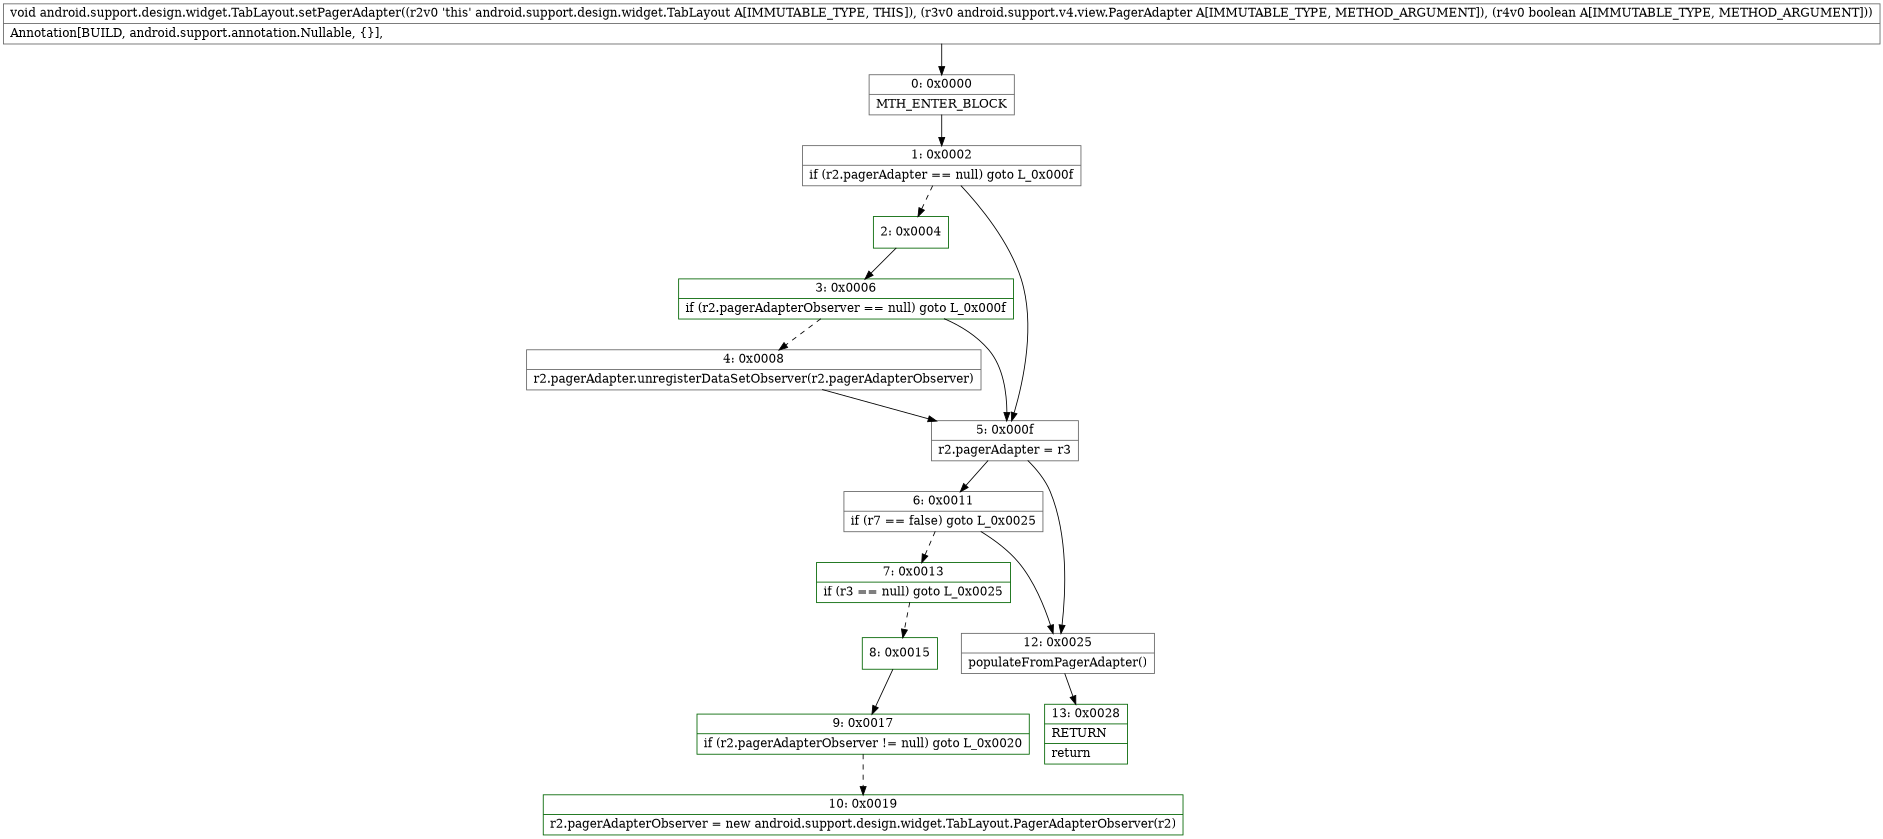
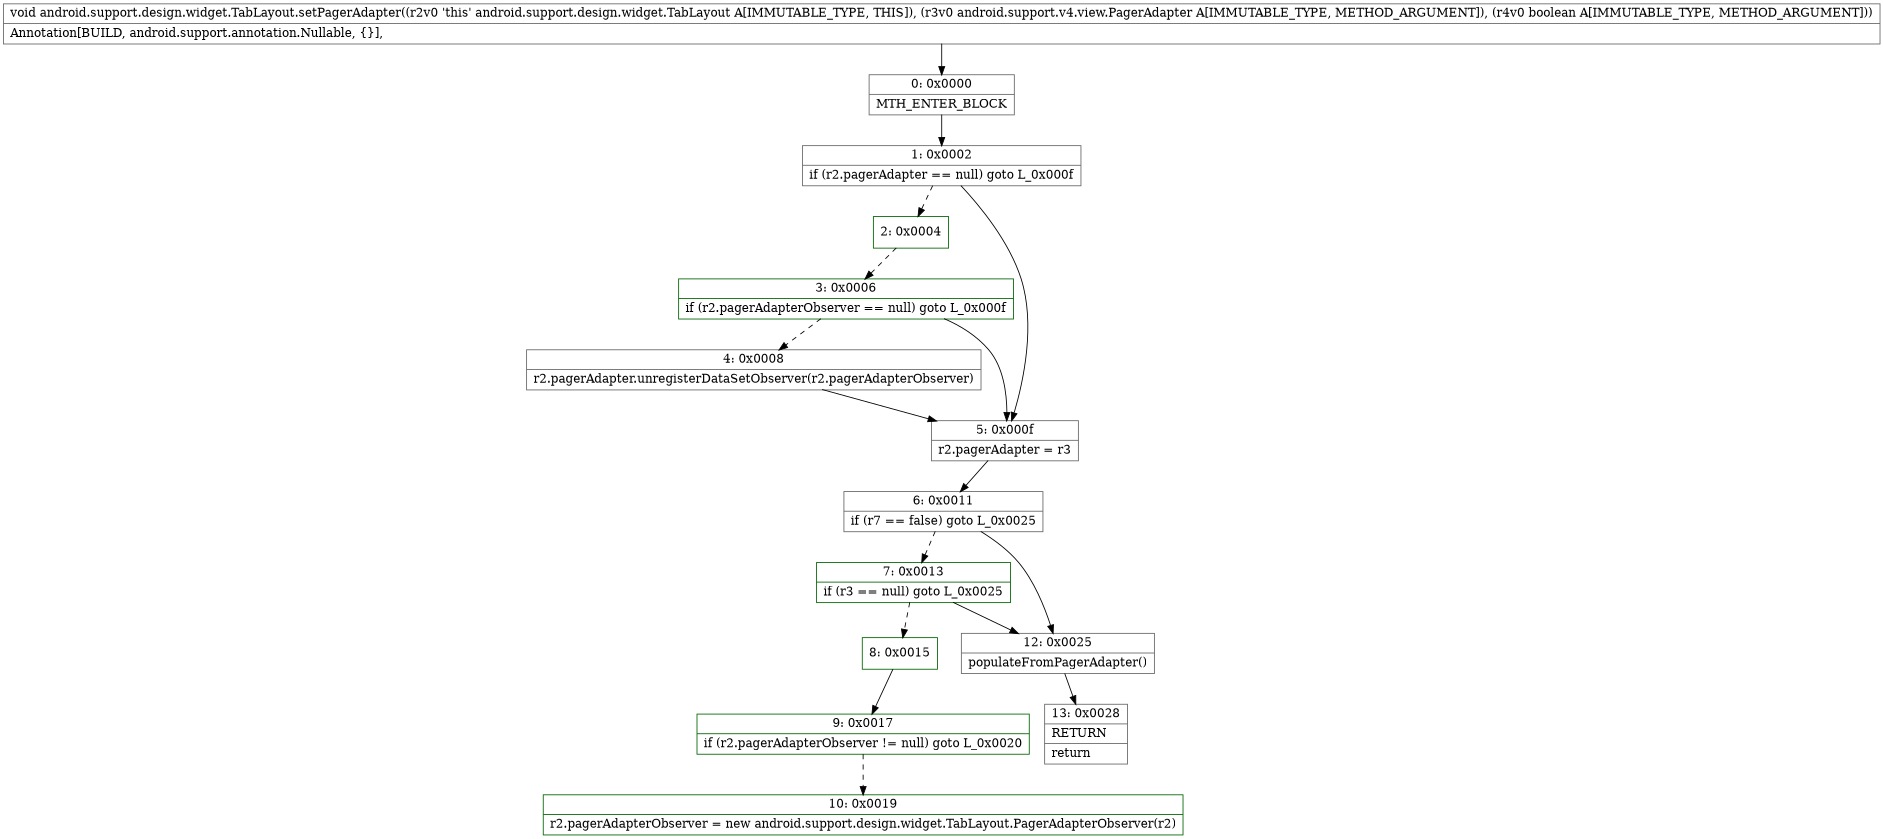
(884, 261) -> (884, 261)
(1062, 538) -> (982, 616)
(1086, 734) -> (1086, 734)
